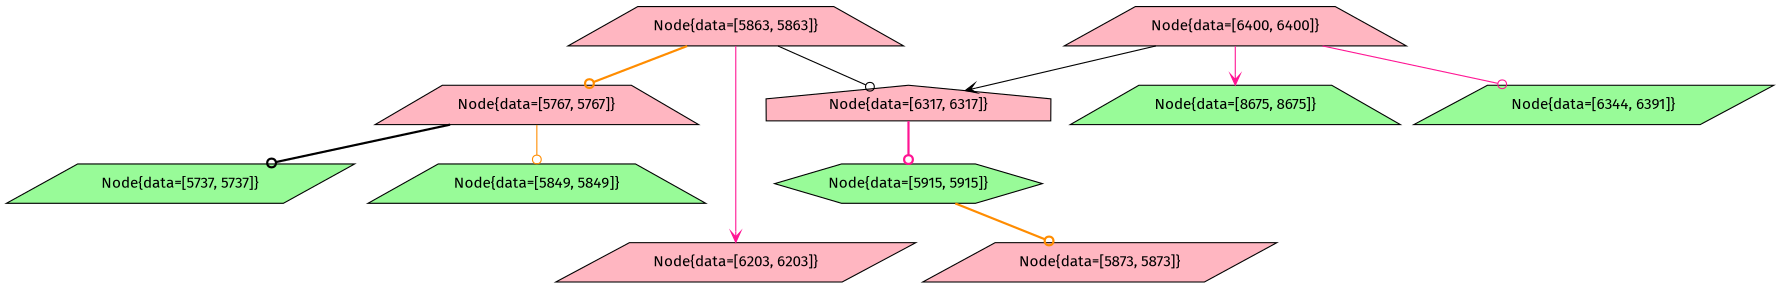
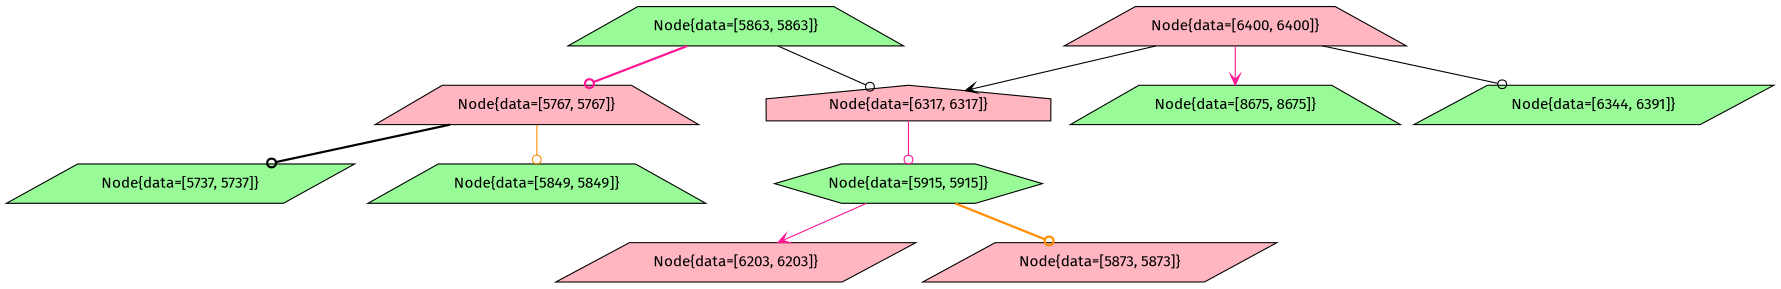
(736, 26) -> (736, 26)
(641, 64) -> (641, 64)
(1410, 65) -> (1410, 65)
(908, 138) -> (908, 138)
(736, 139) -> (827, 221)
